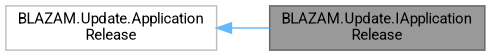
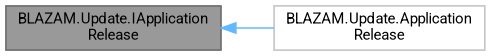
(251, 28) -> (255, 28)
